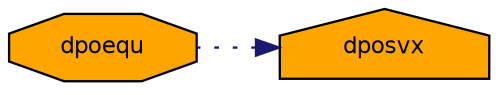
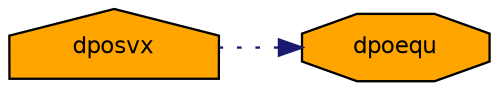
(226, 48) -> (249, 48)
